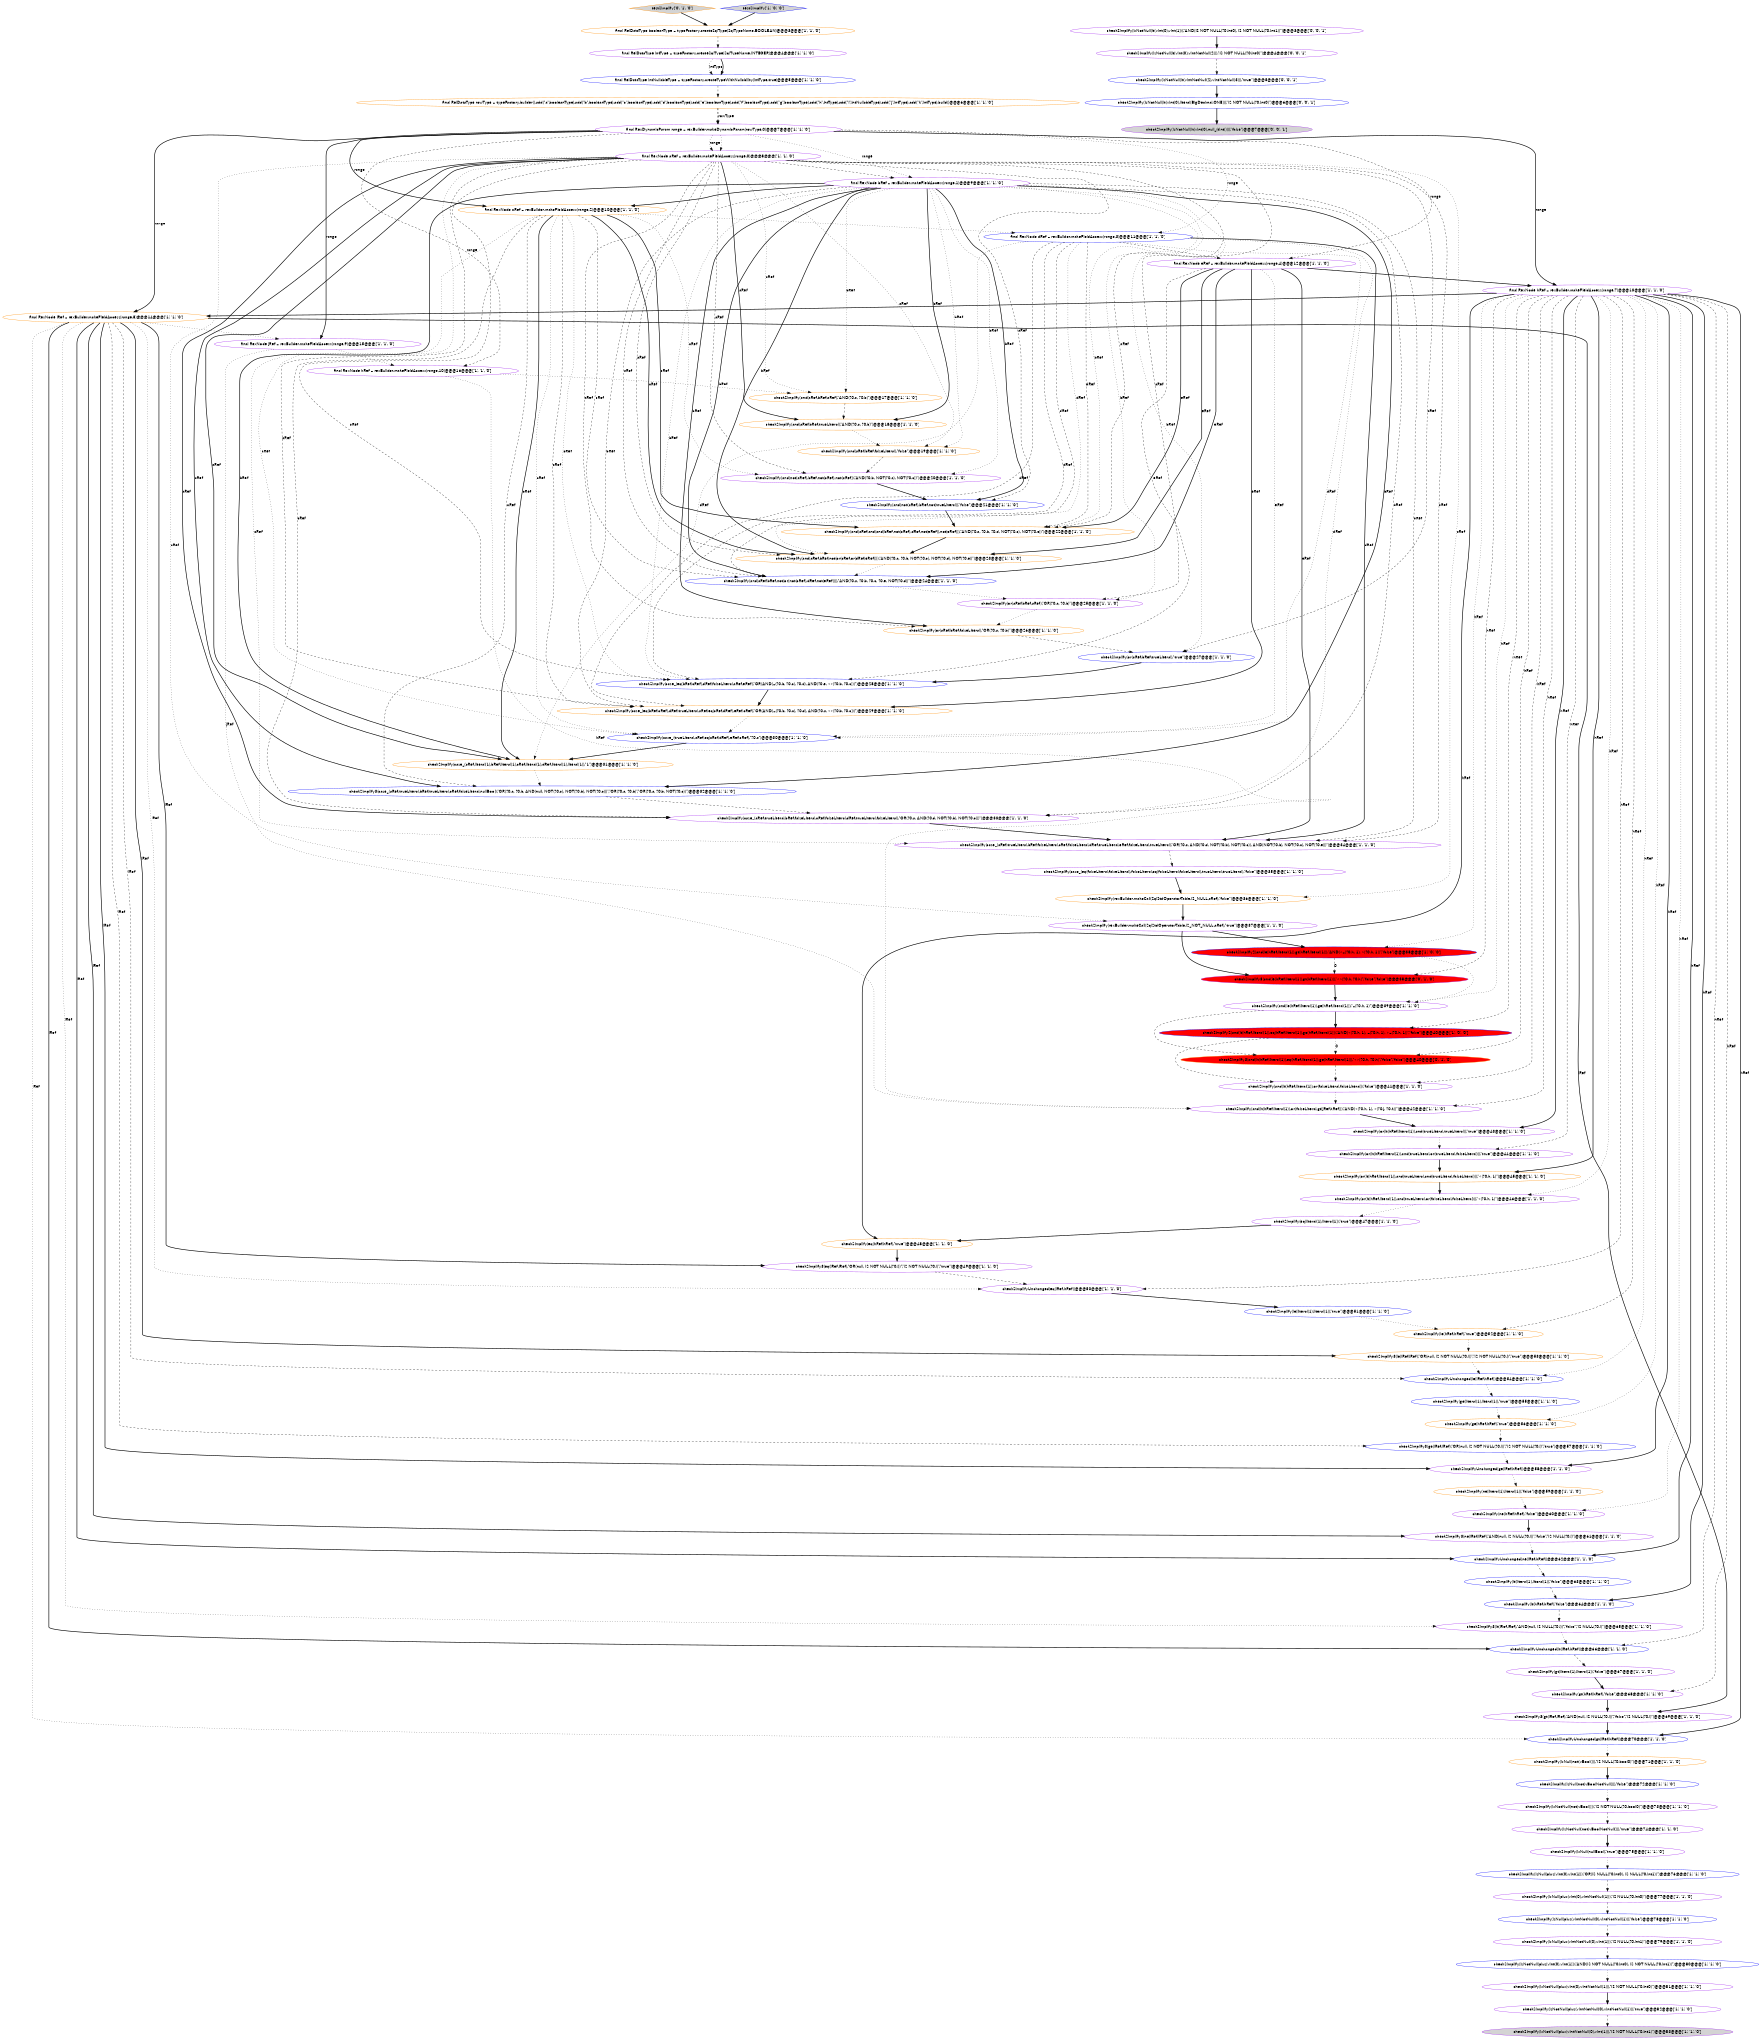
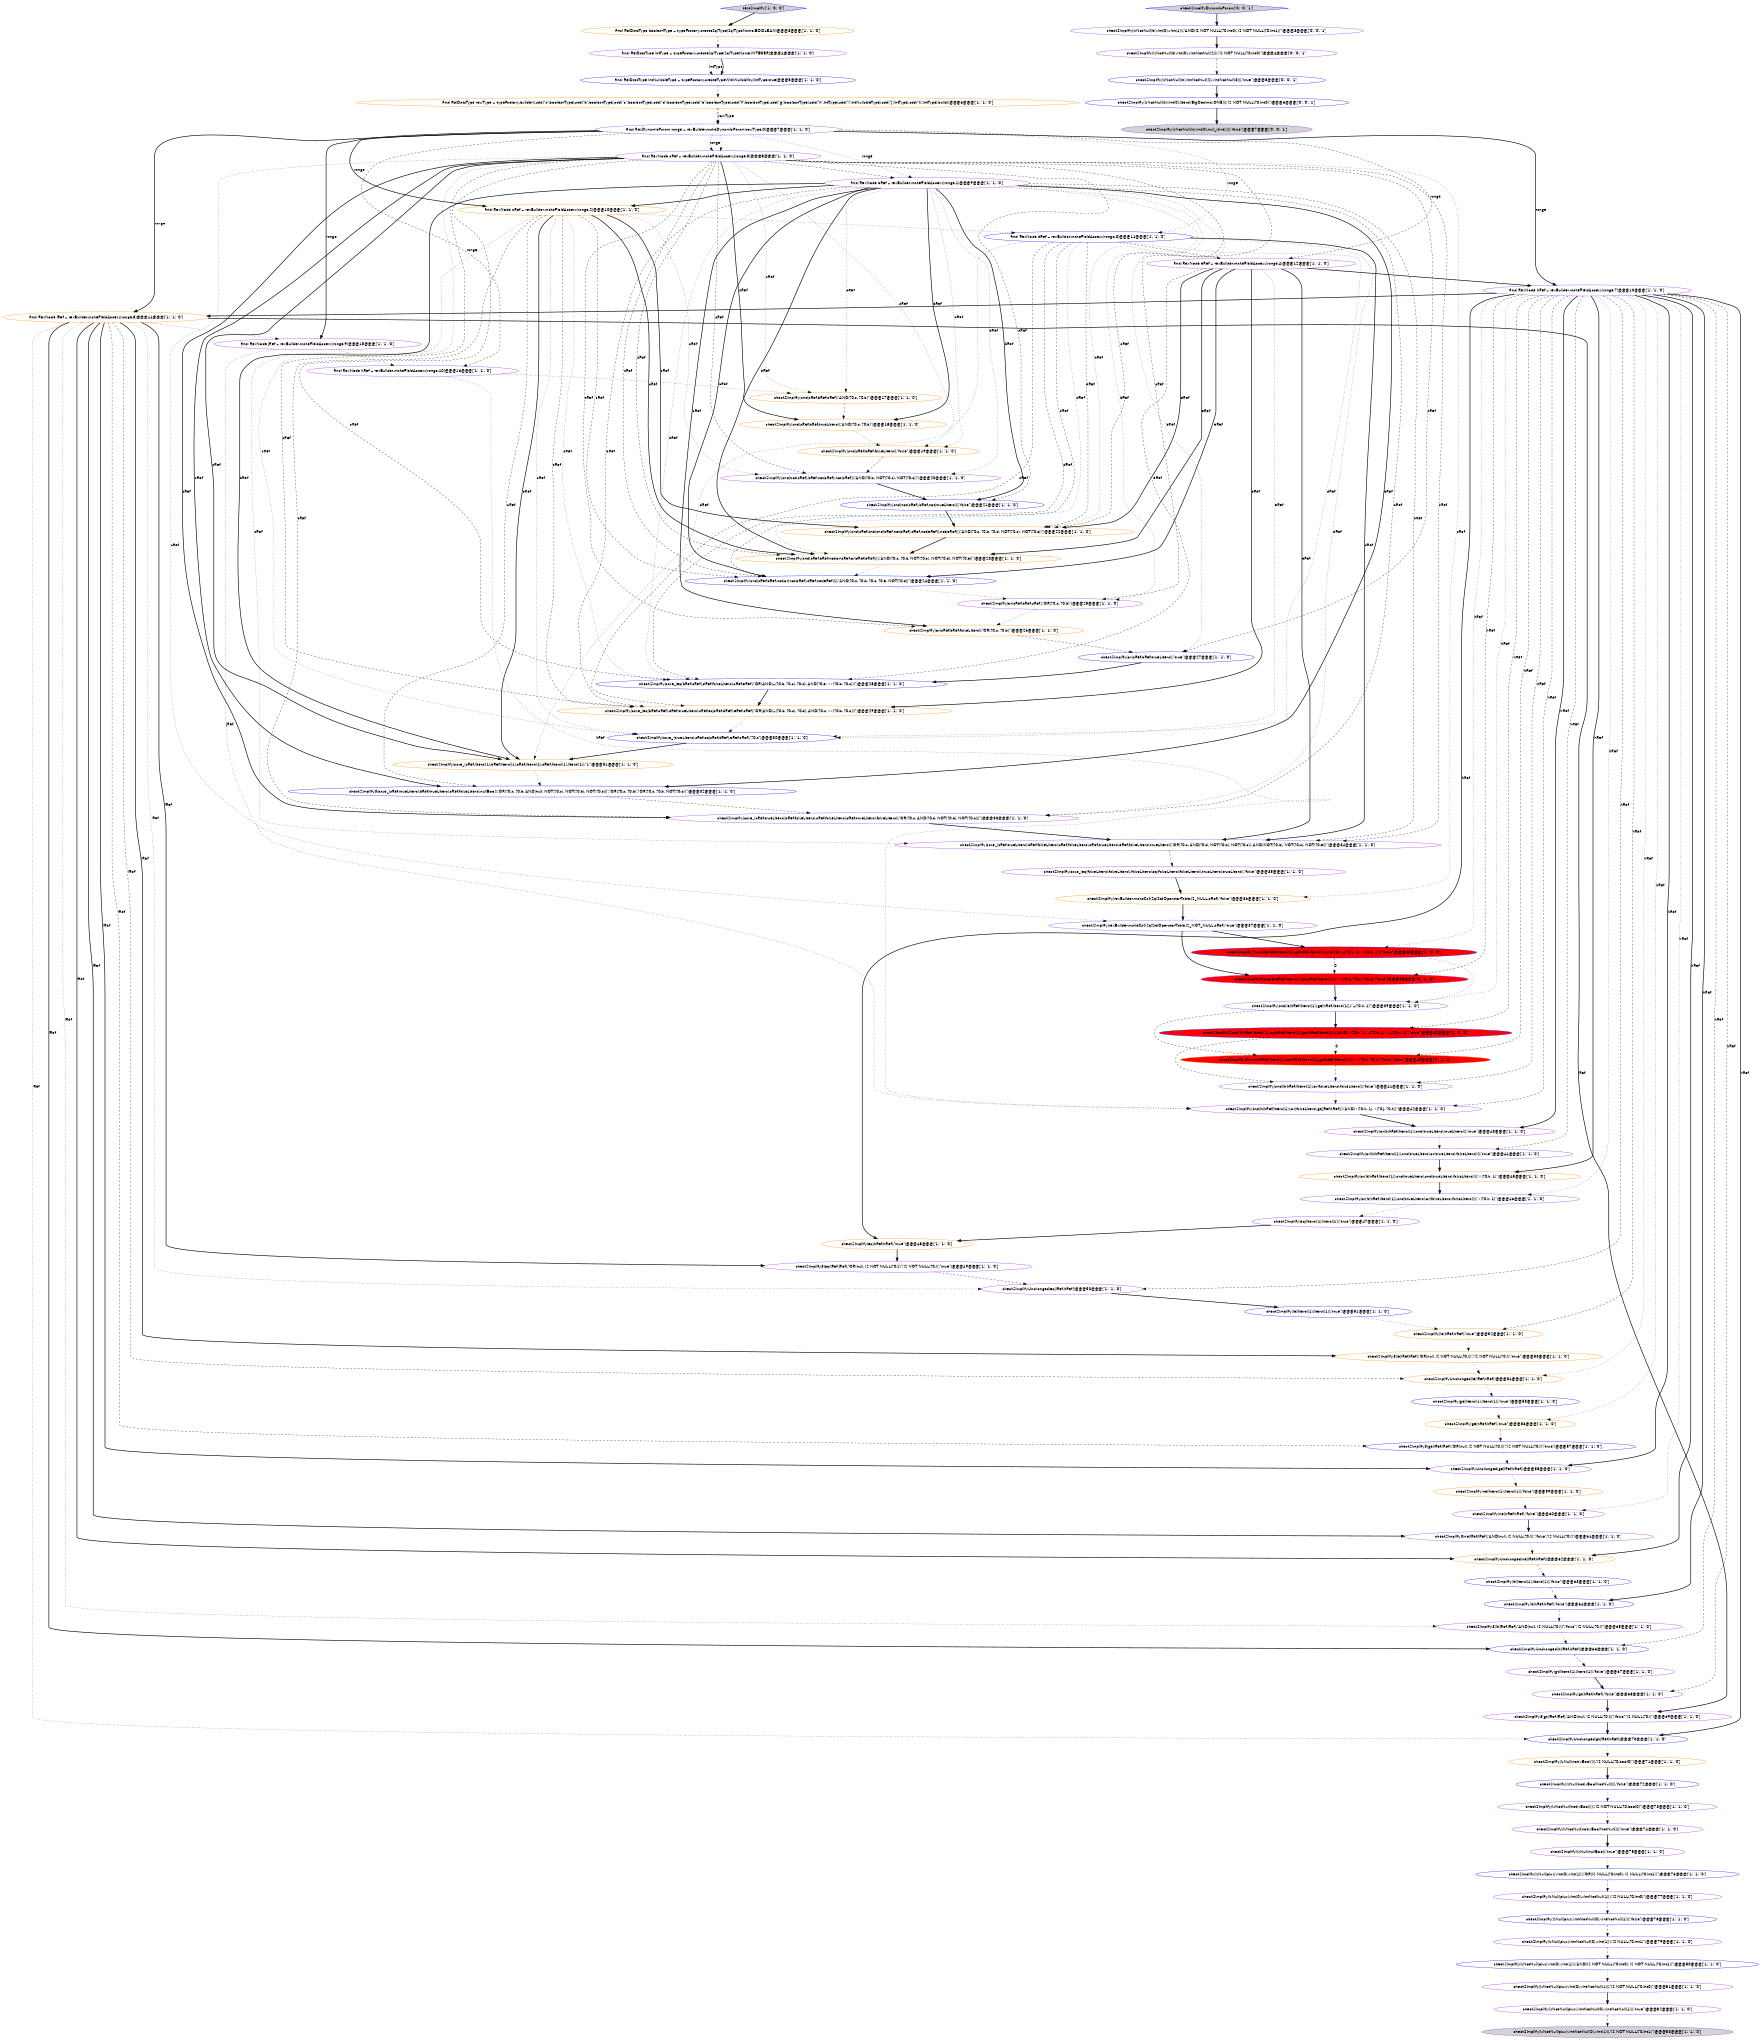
(672, 8) -> none
none -> (1217, 8)
(1483, 1379) -> (1483, 1379)
(1534, 1559) -> (1534, 1559)
